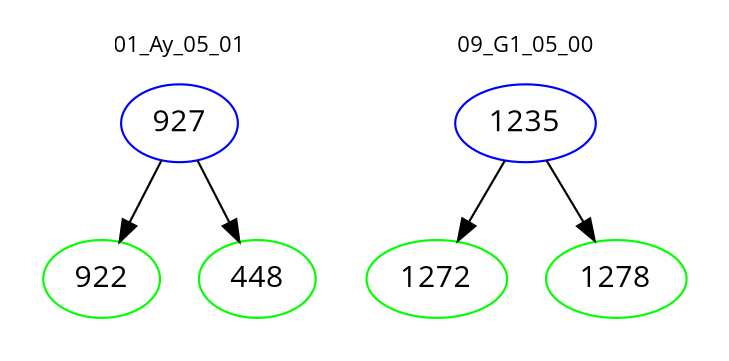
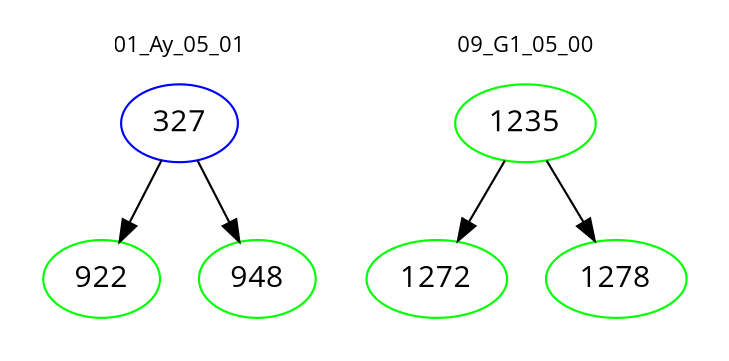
(179, 123) -> (179, 123)
(525, 123) -> (525, 123)
(257, 279) -> (257, 279)
